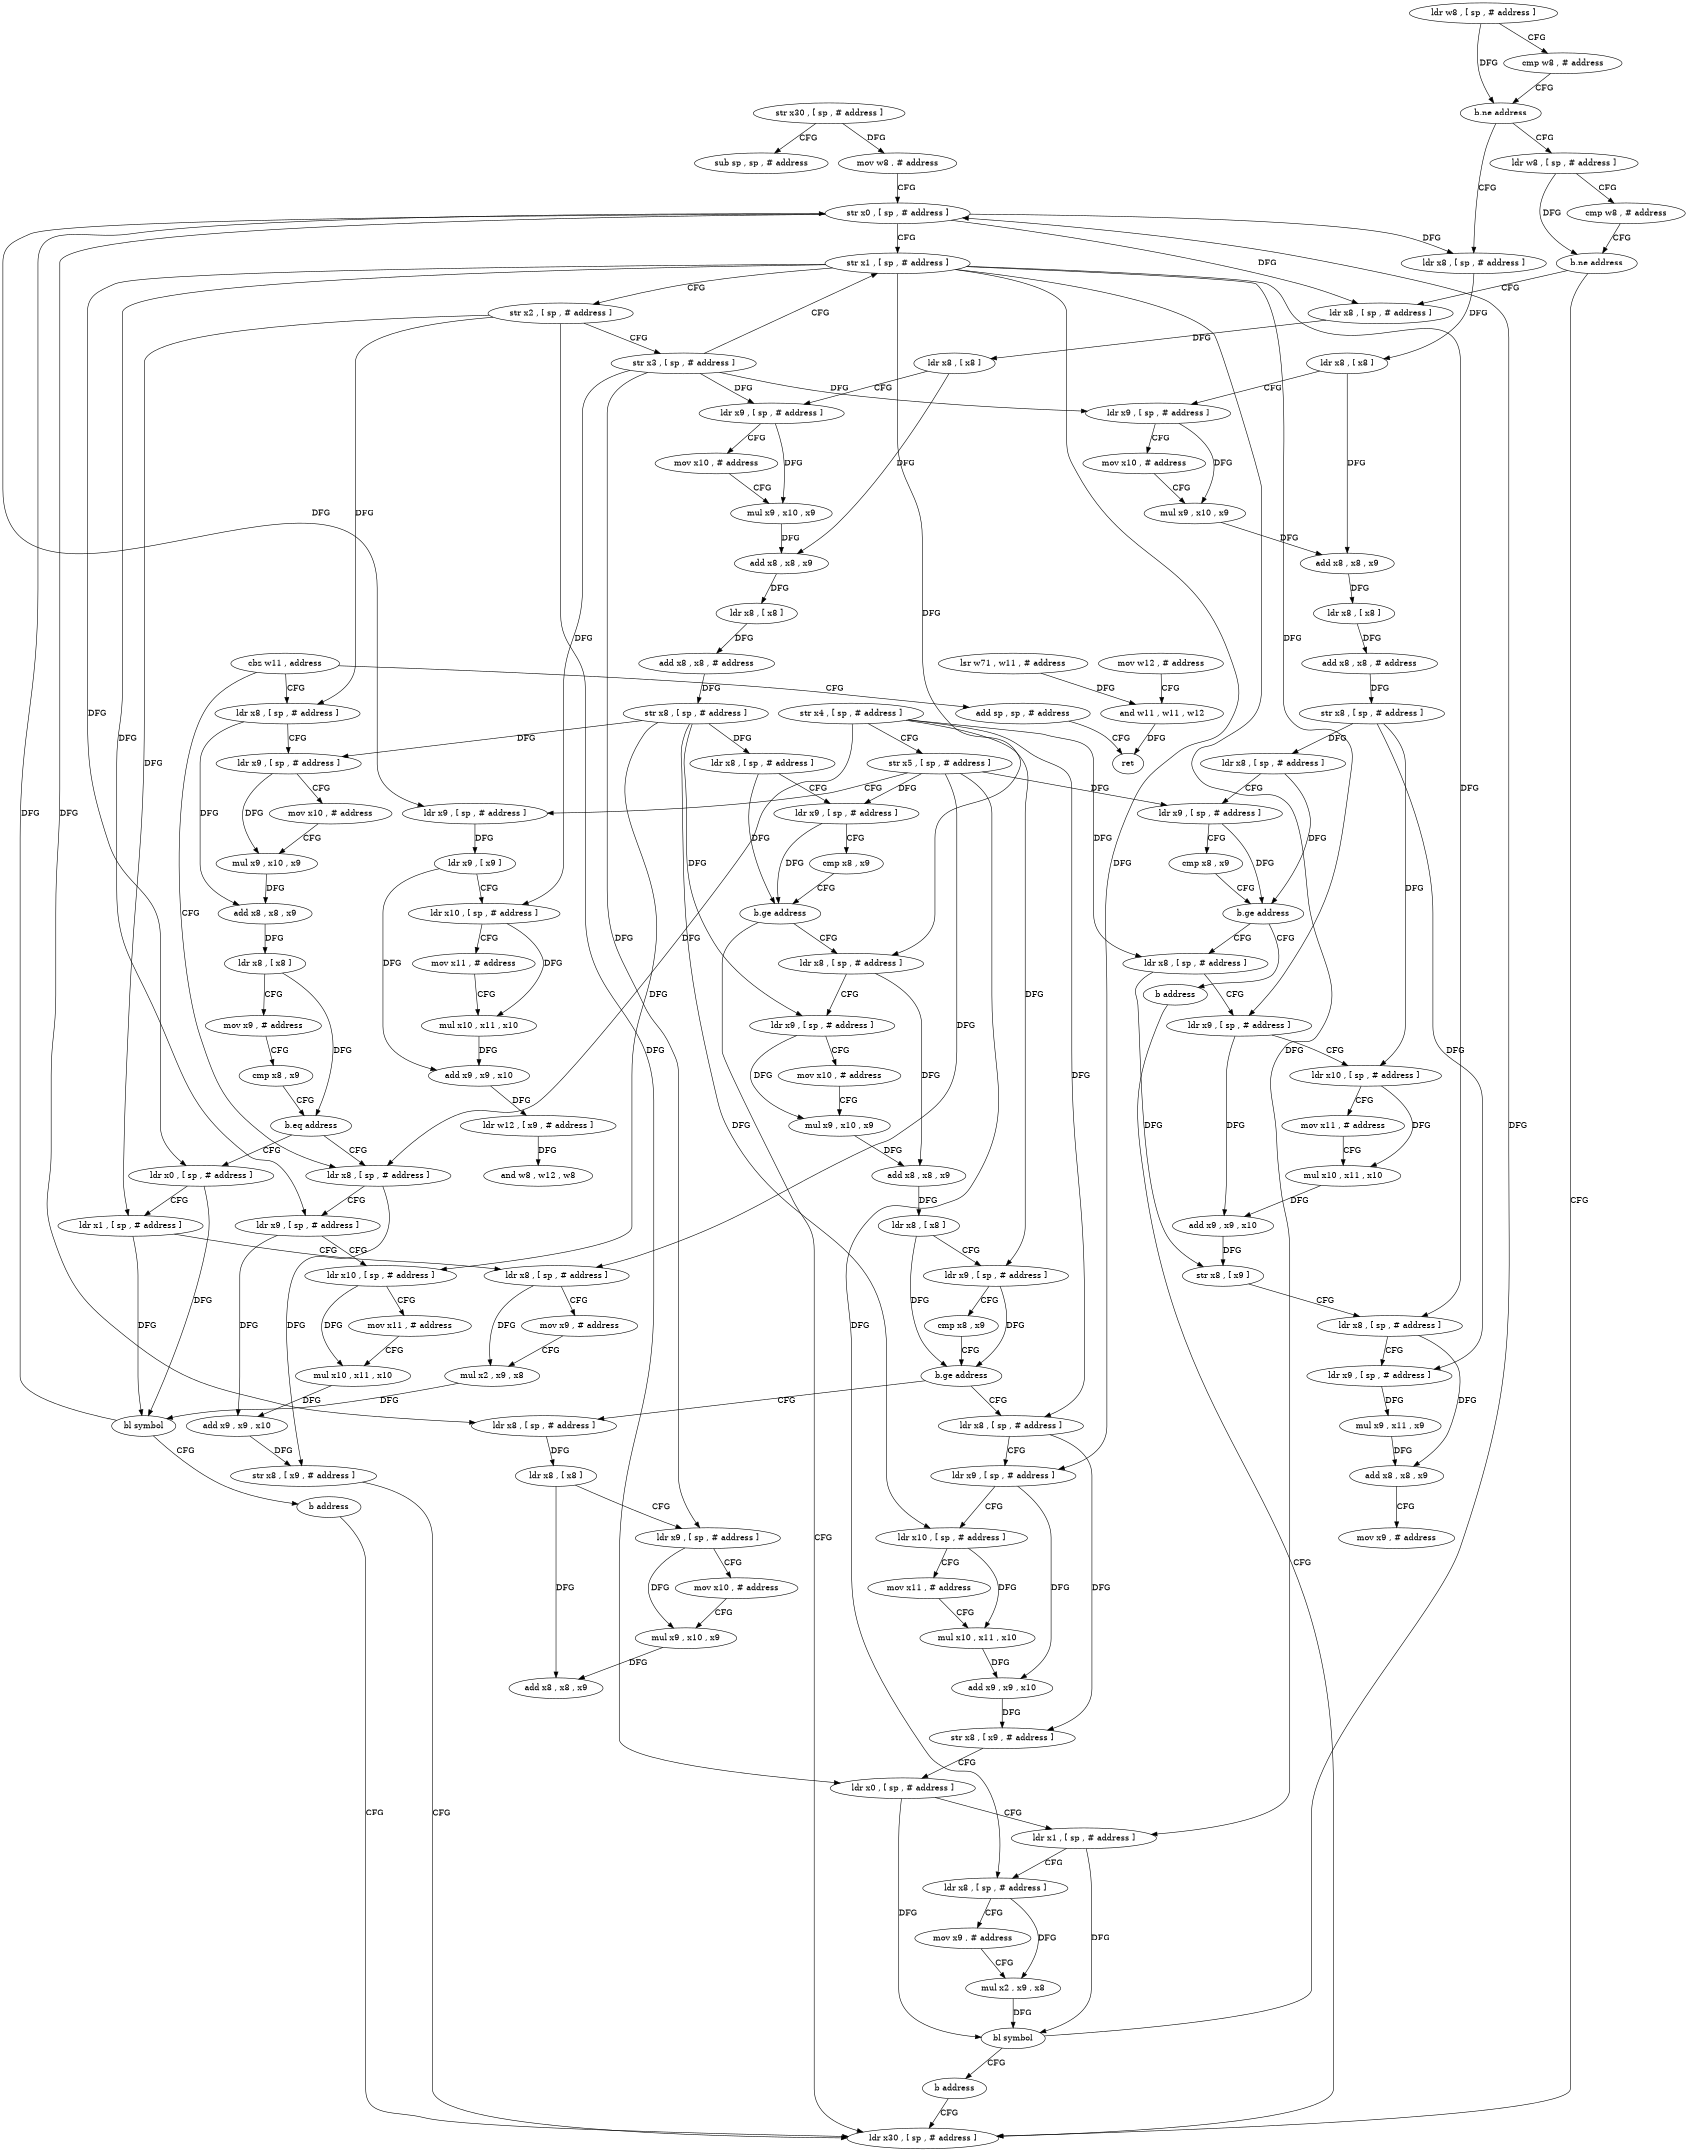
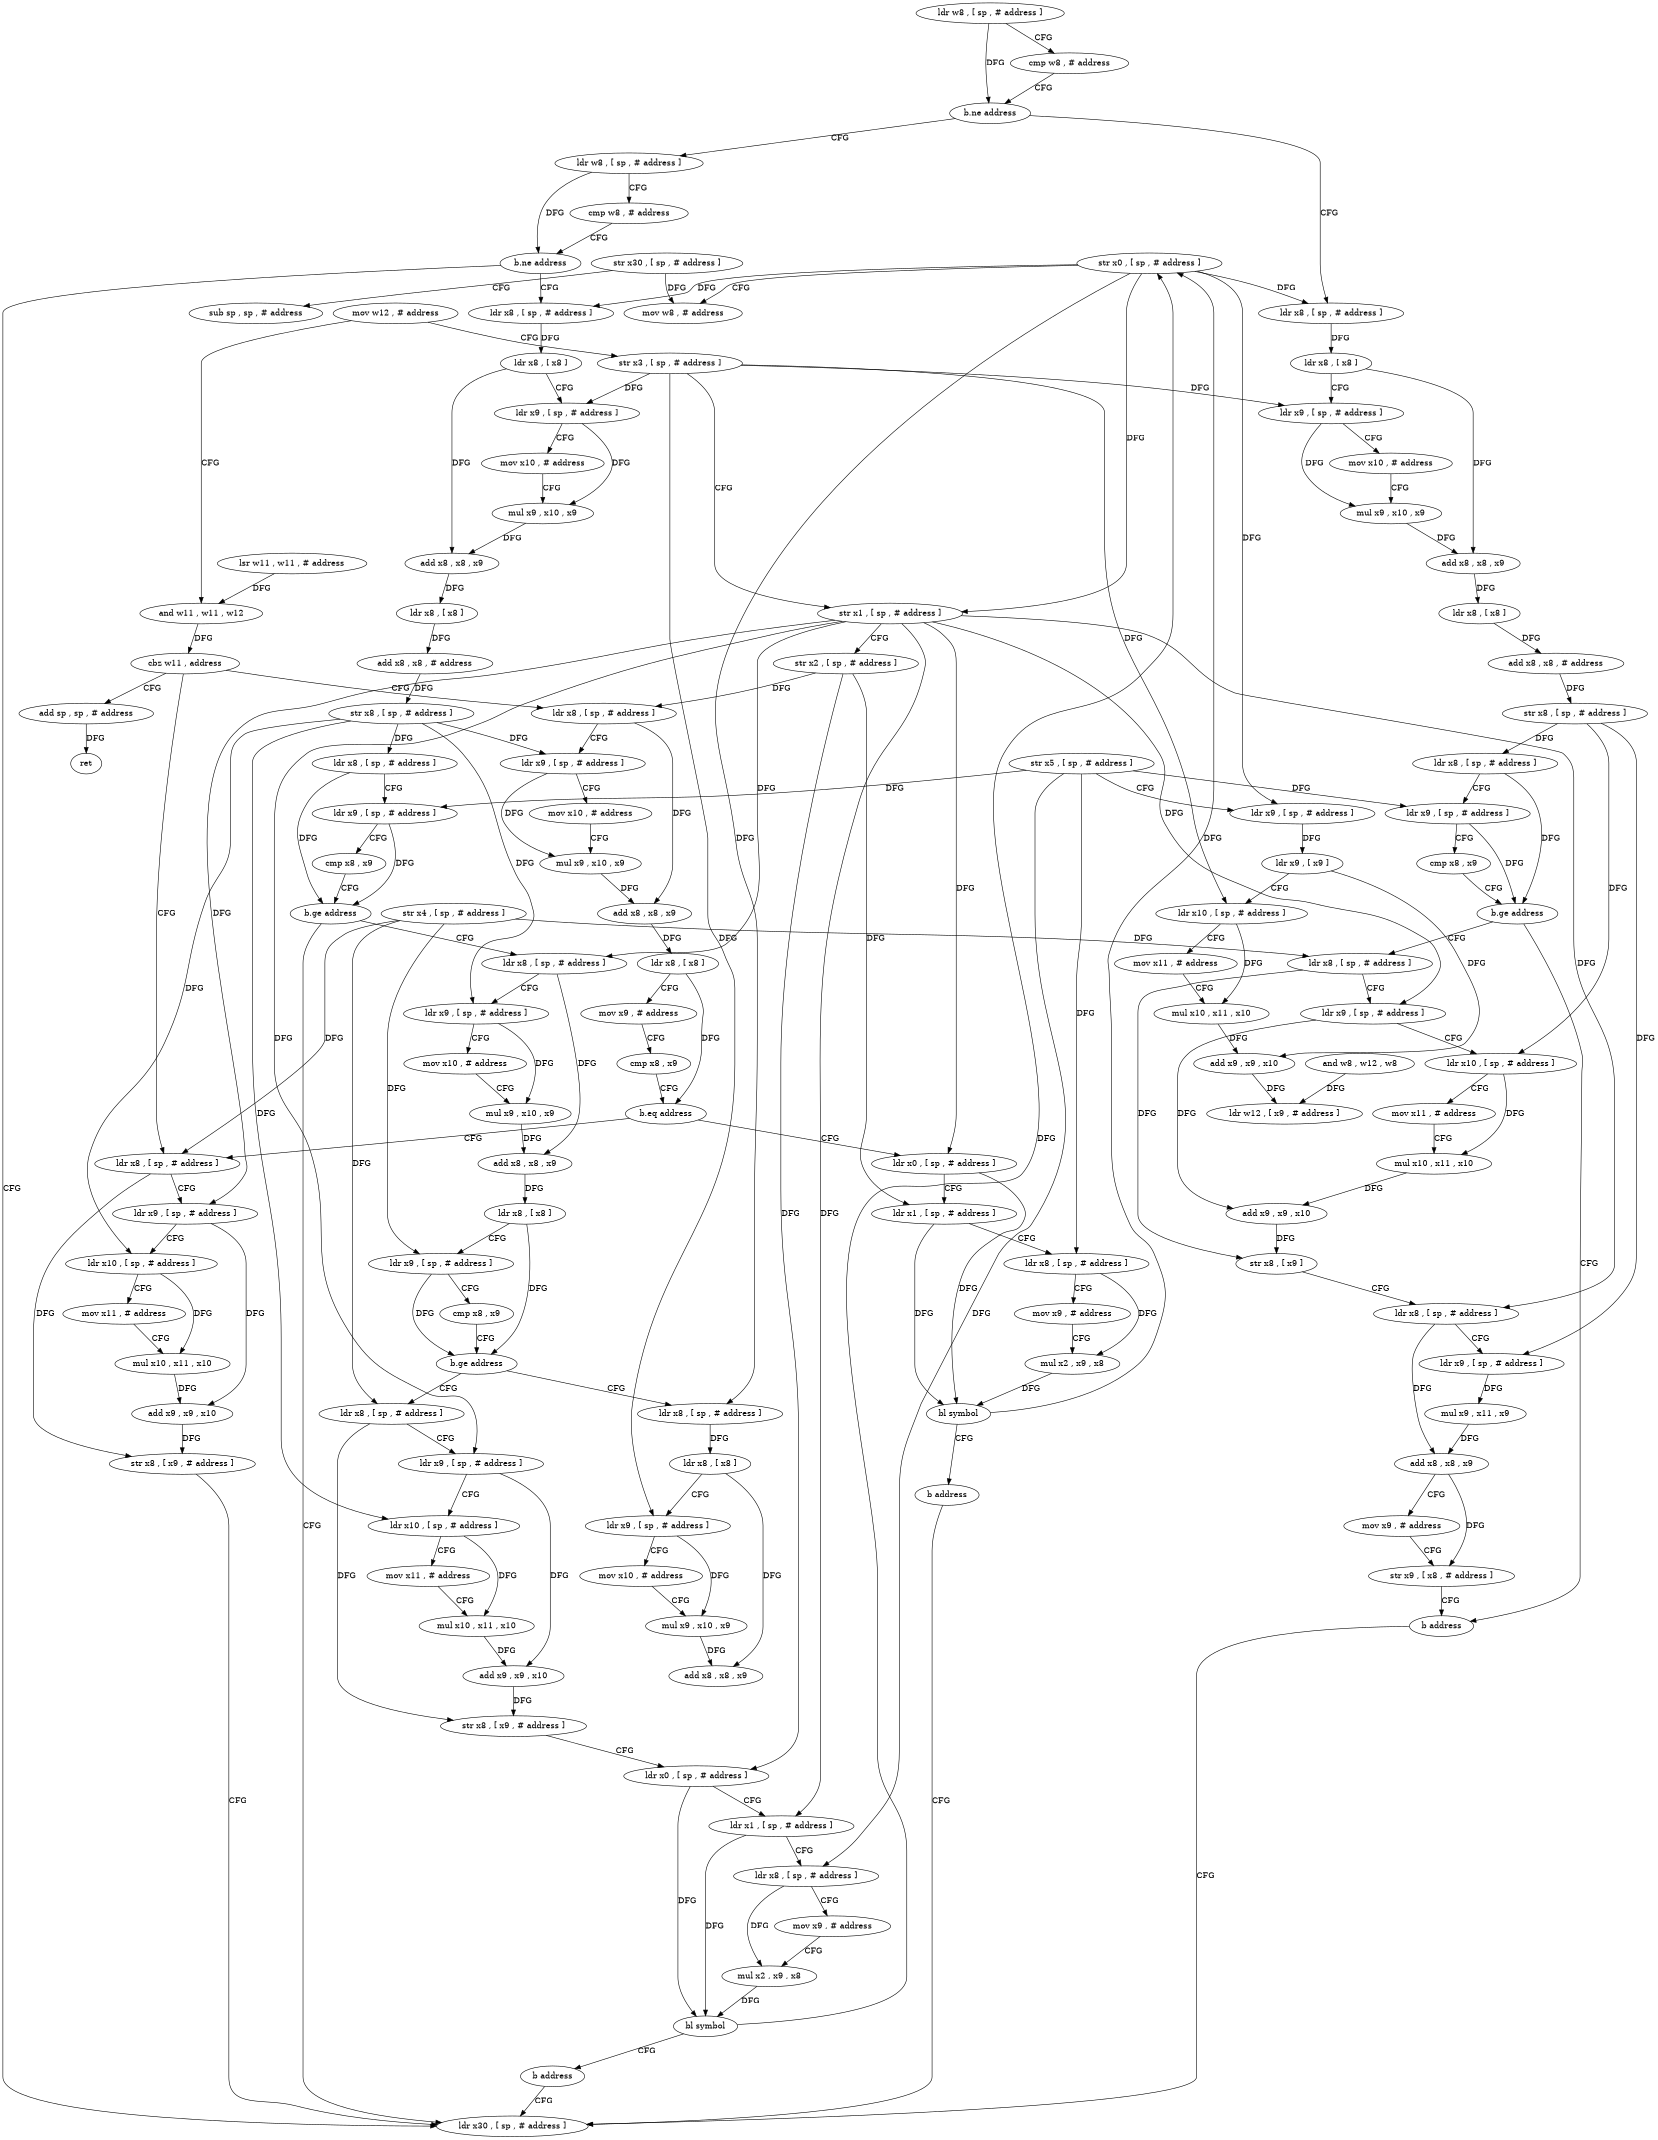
(898, 185) -> (889, 271)
(907, 238) -> (1136, 438)
(619, 337) -> (519, 342)
(1013, 664) -> (292, 564)
(893, 737) -> none
(1147, 737) -> (194, 636)
(1121, 739) -> (96, 739)
(538, 1148) -> (1325, 1087)
none -> (1442, 1576)
